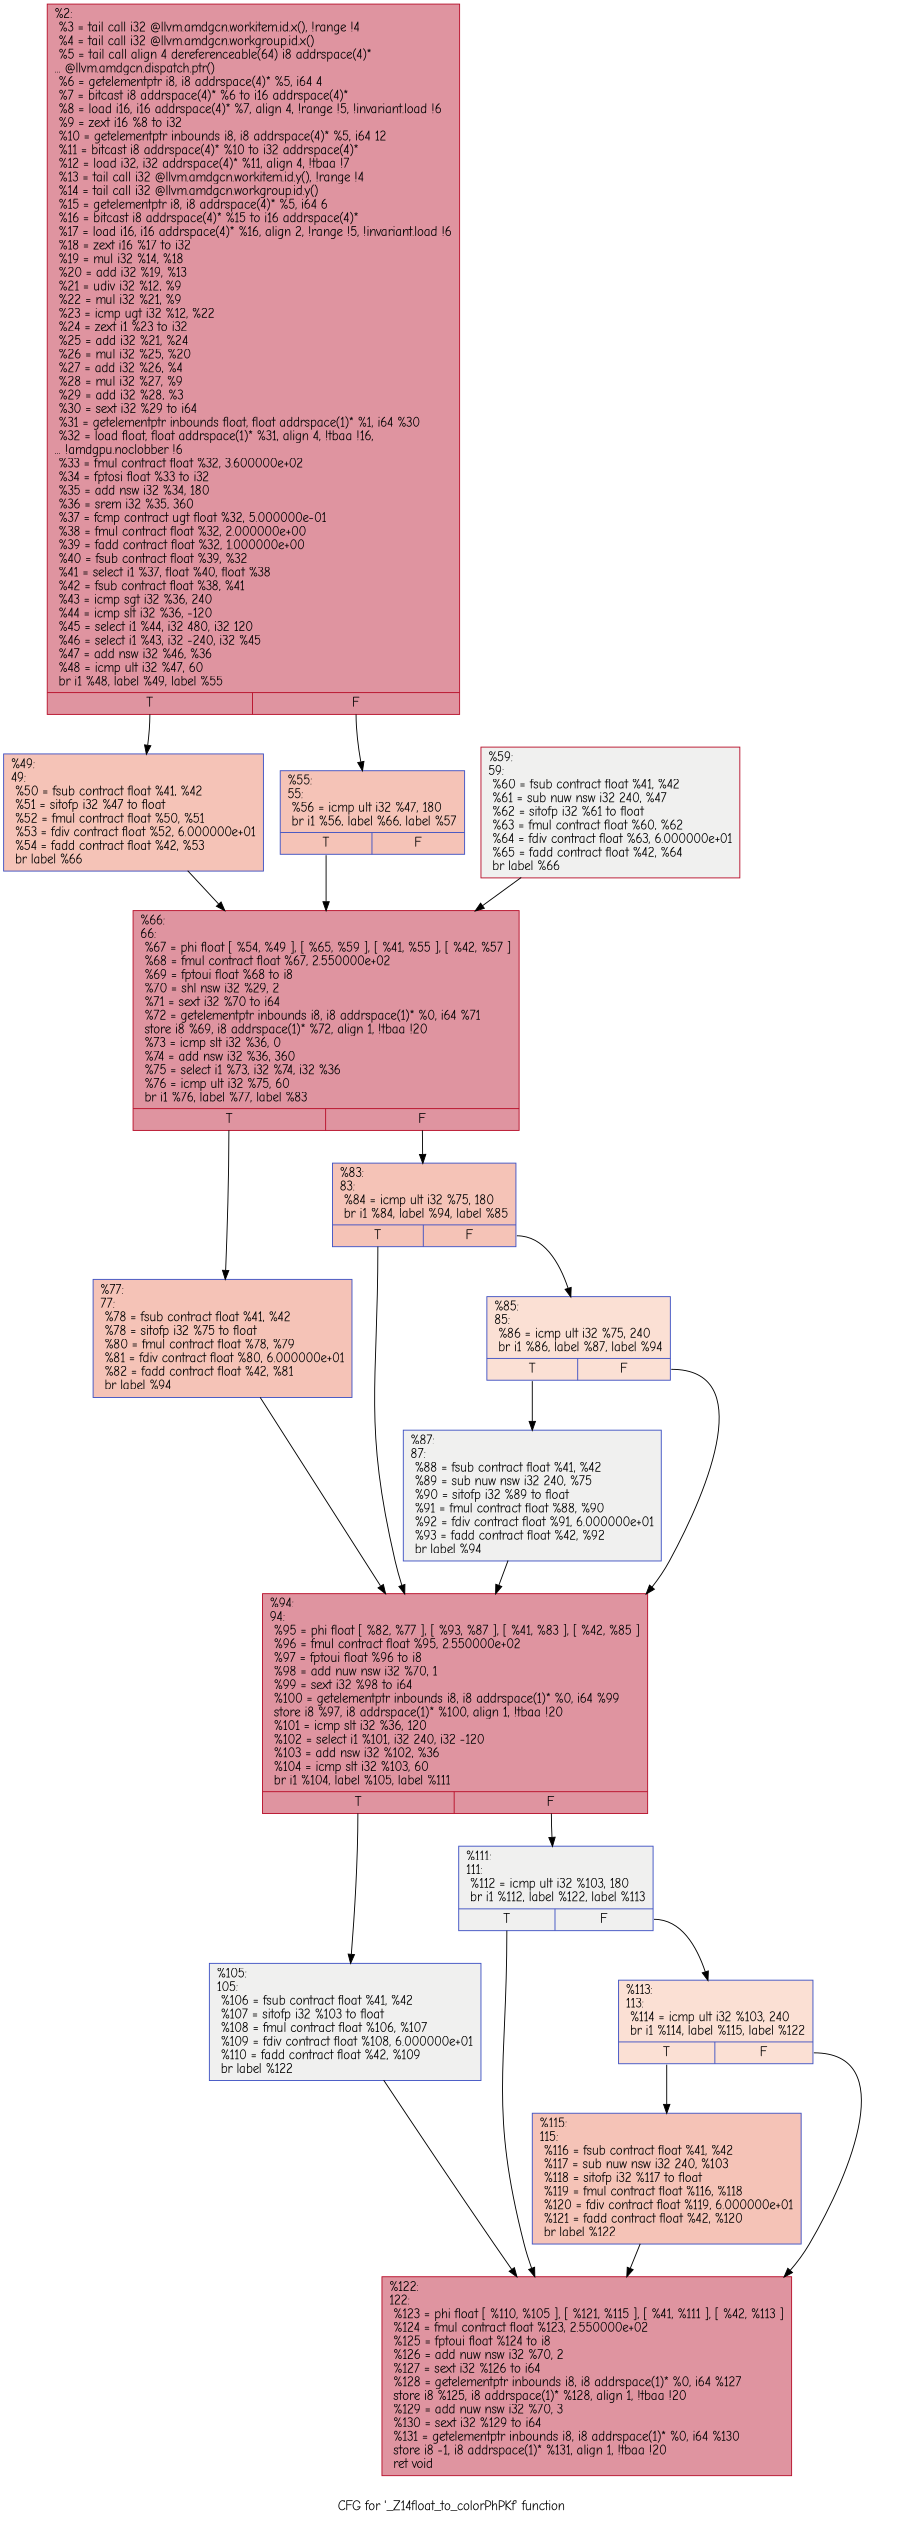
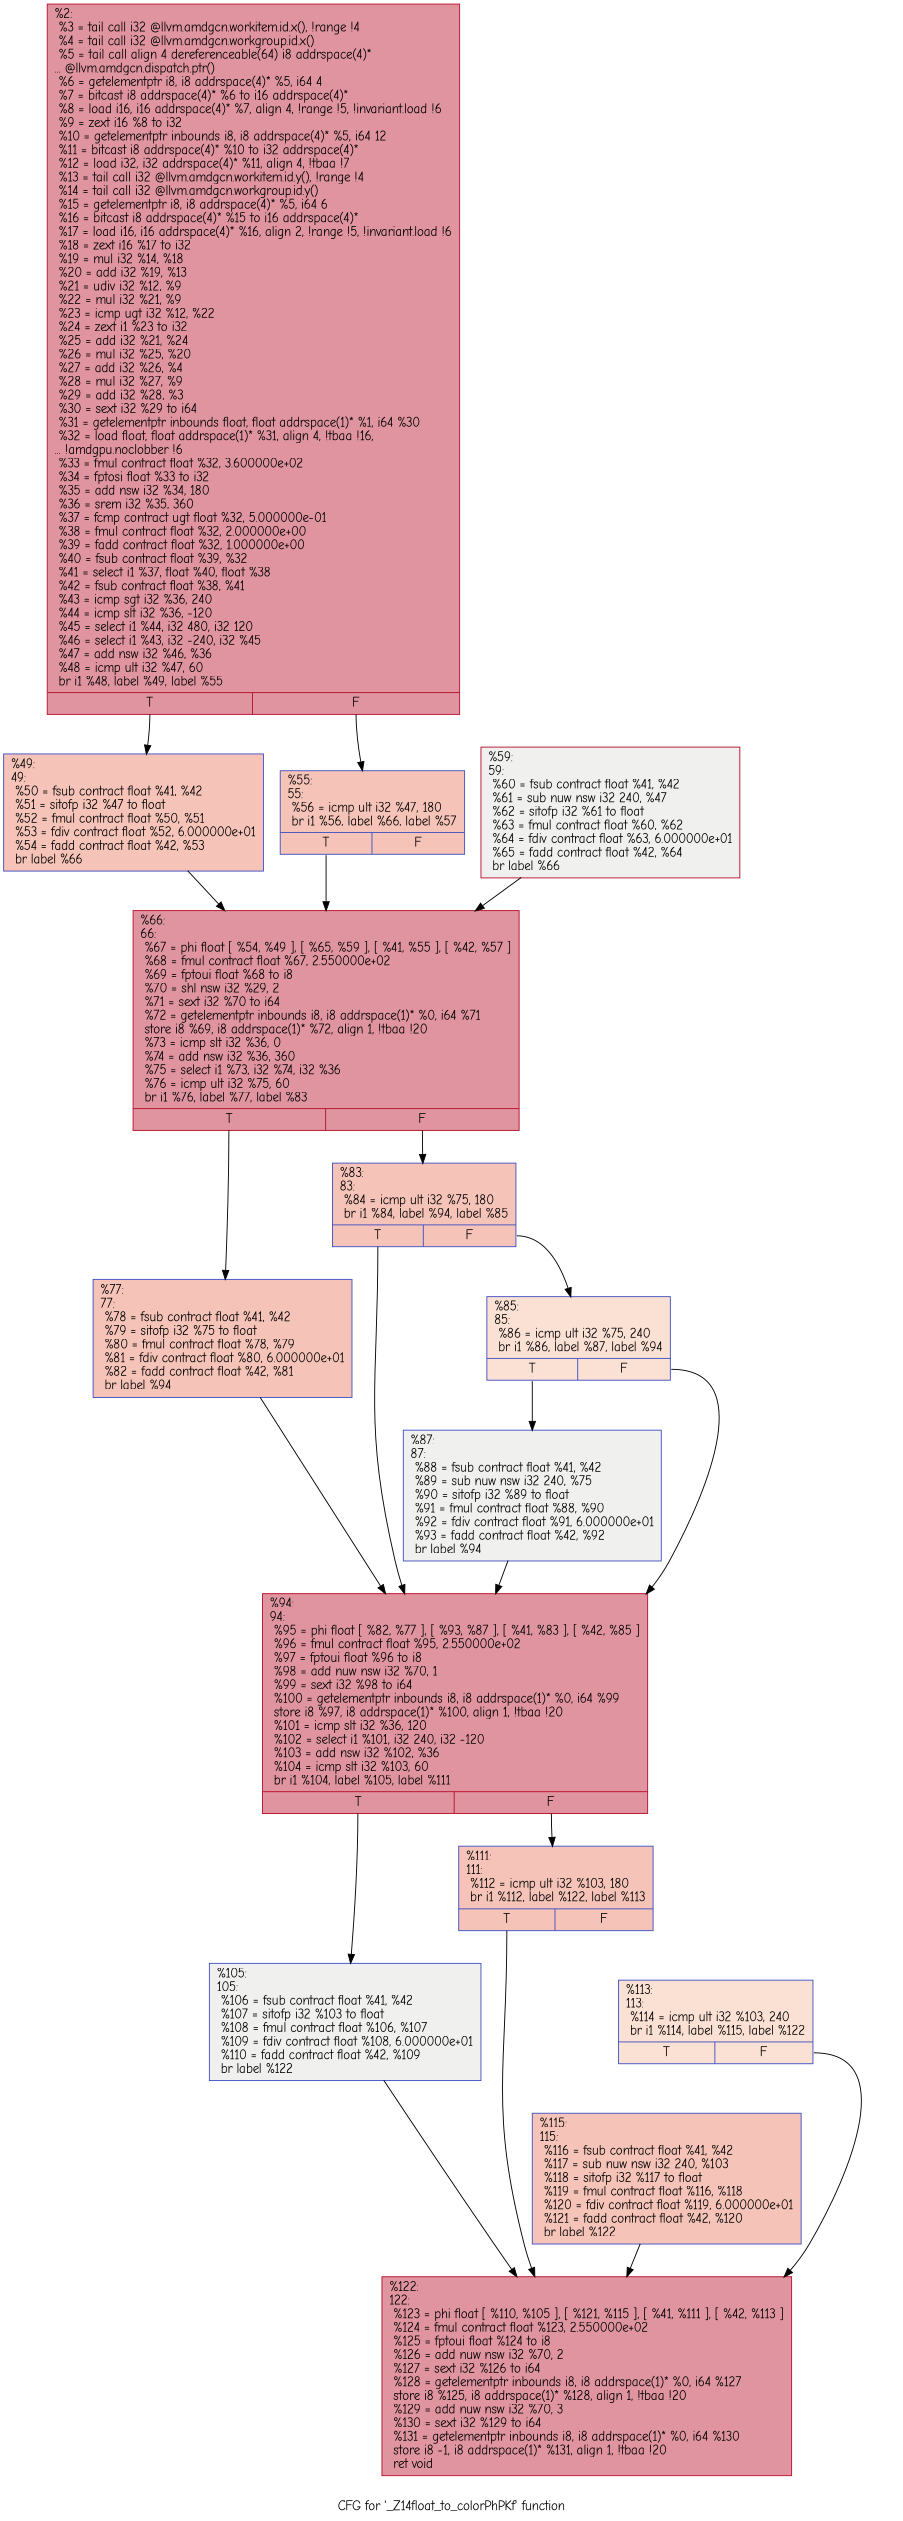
(178, 1331) -> (178, 1331)
(556, 1888) -> (556, 1888)
(687, 1937) -> none
(667, 2084) -> none
